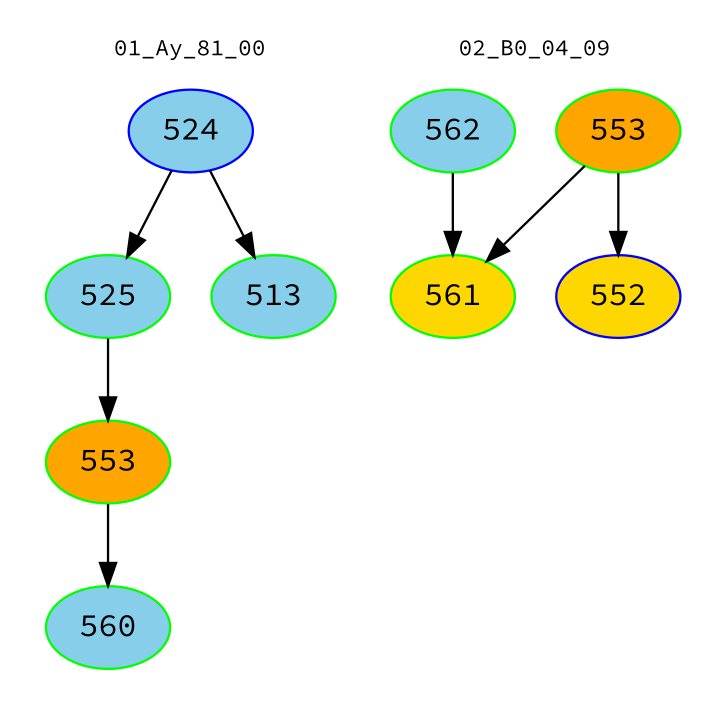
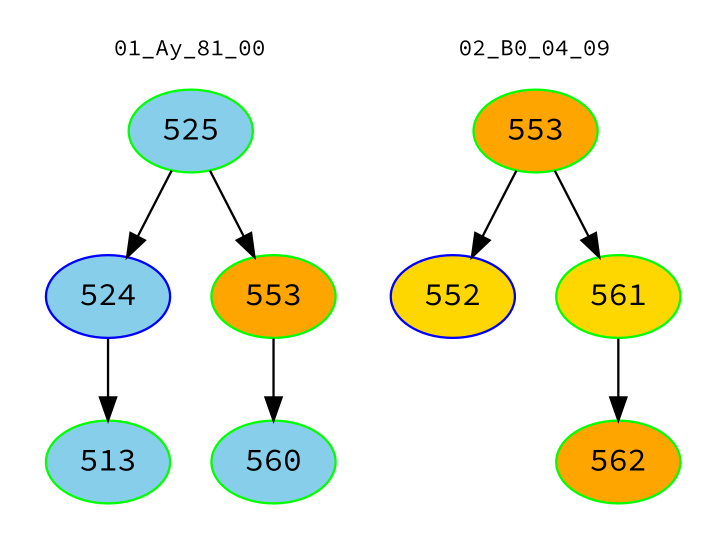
(453, 131) -> (618, 462)
(453, 202) -> (618, 368)
(155, 203) -> (155, 203)
